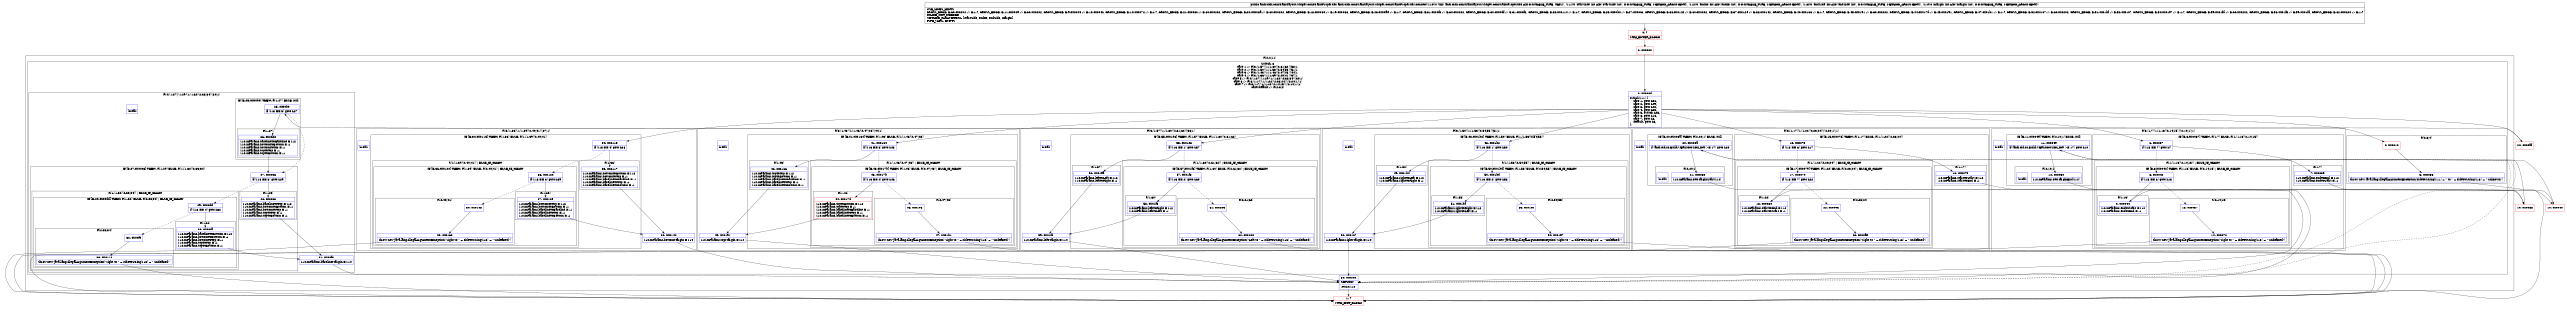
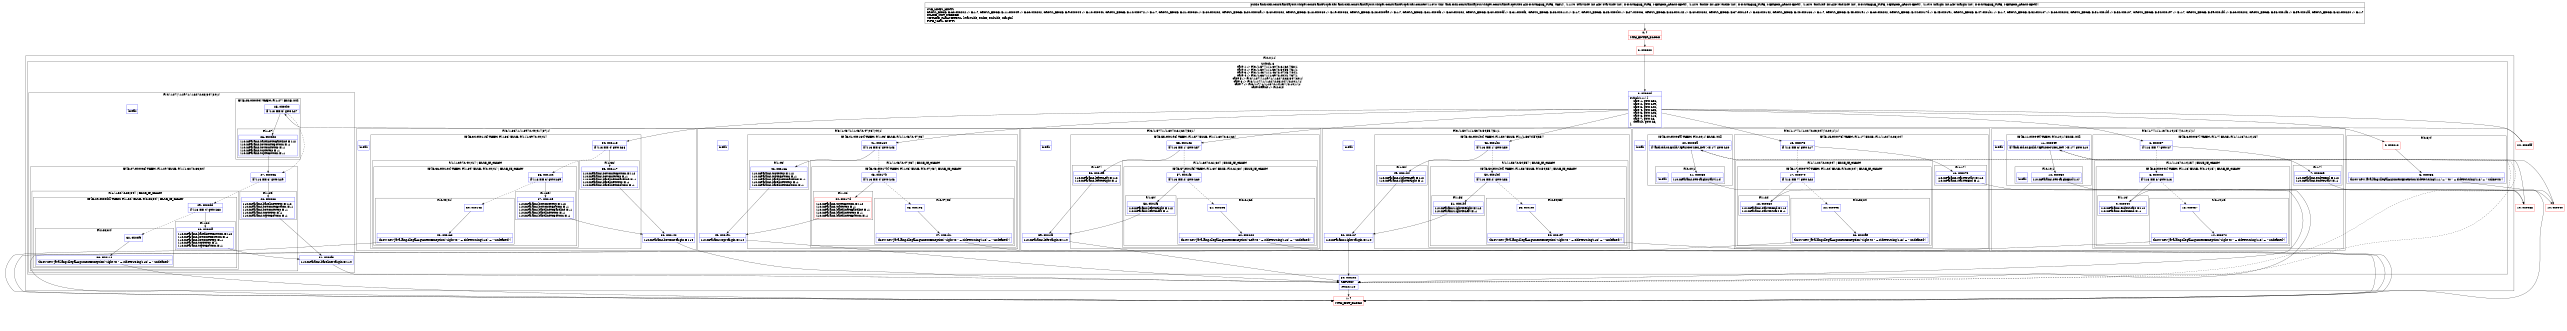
(1645, 113) -> (1643, 113)
